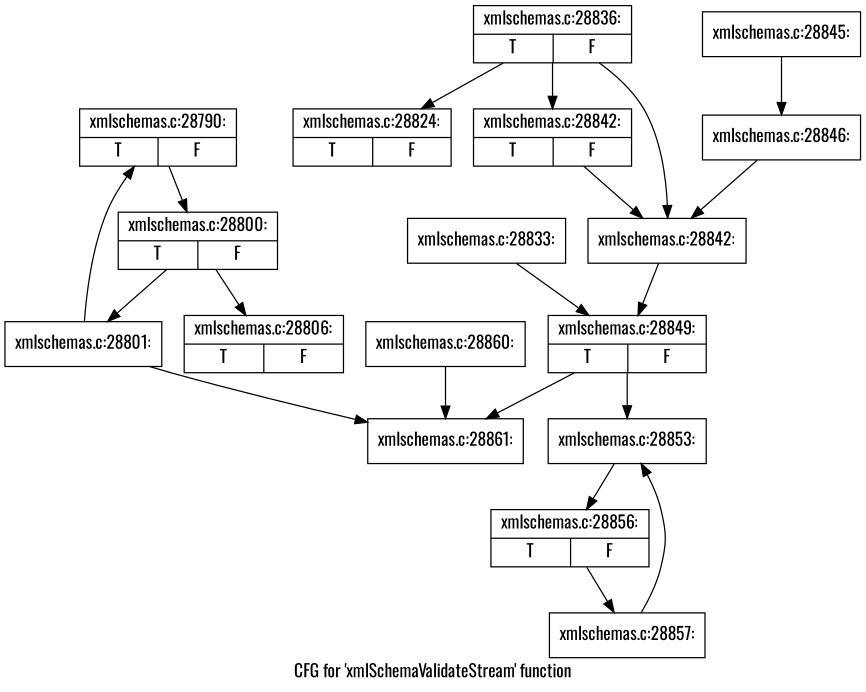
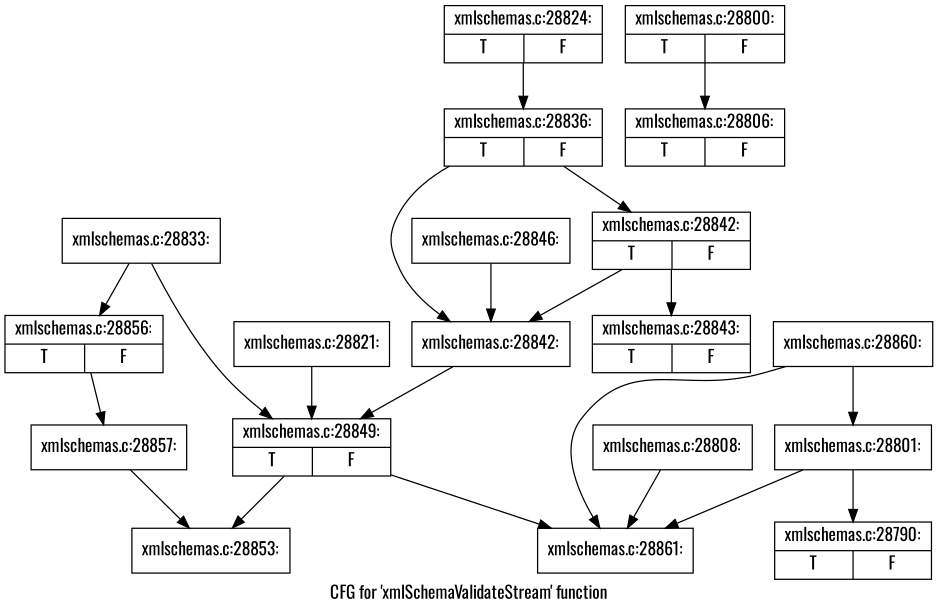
(782, 34) -> none
(468, 83) -> (523, 80)
(176, 183) -> none
(142, 291) -> (853, 389)
none -> (312, 344)
none -> (671, 344)
none -> (673, 447)
(604, 481) -> (118, 284)
